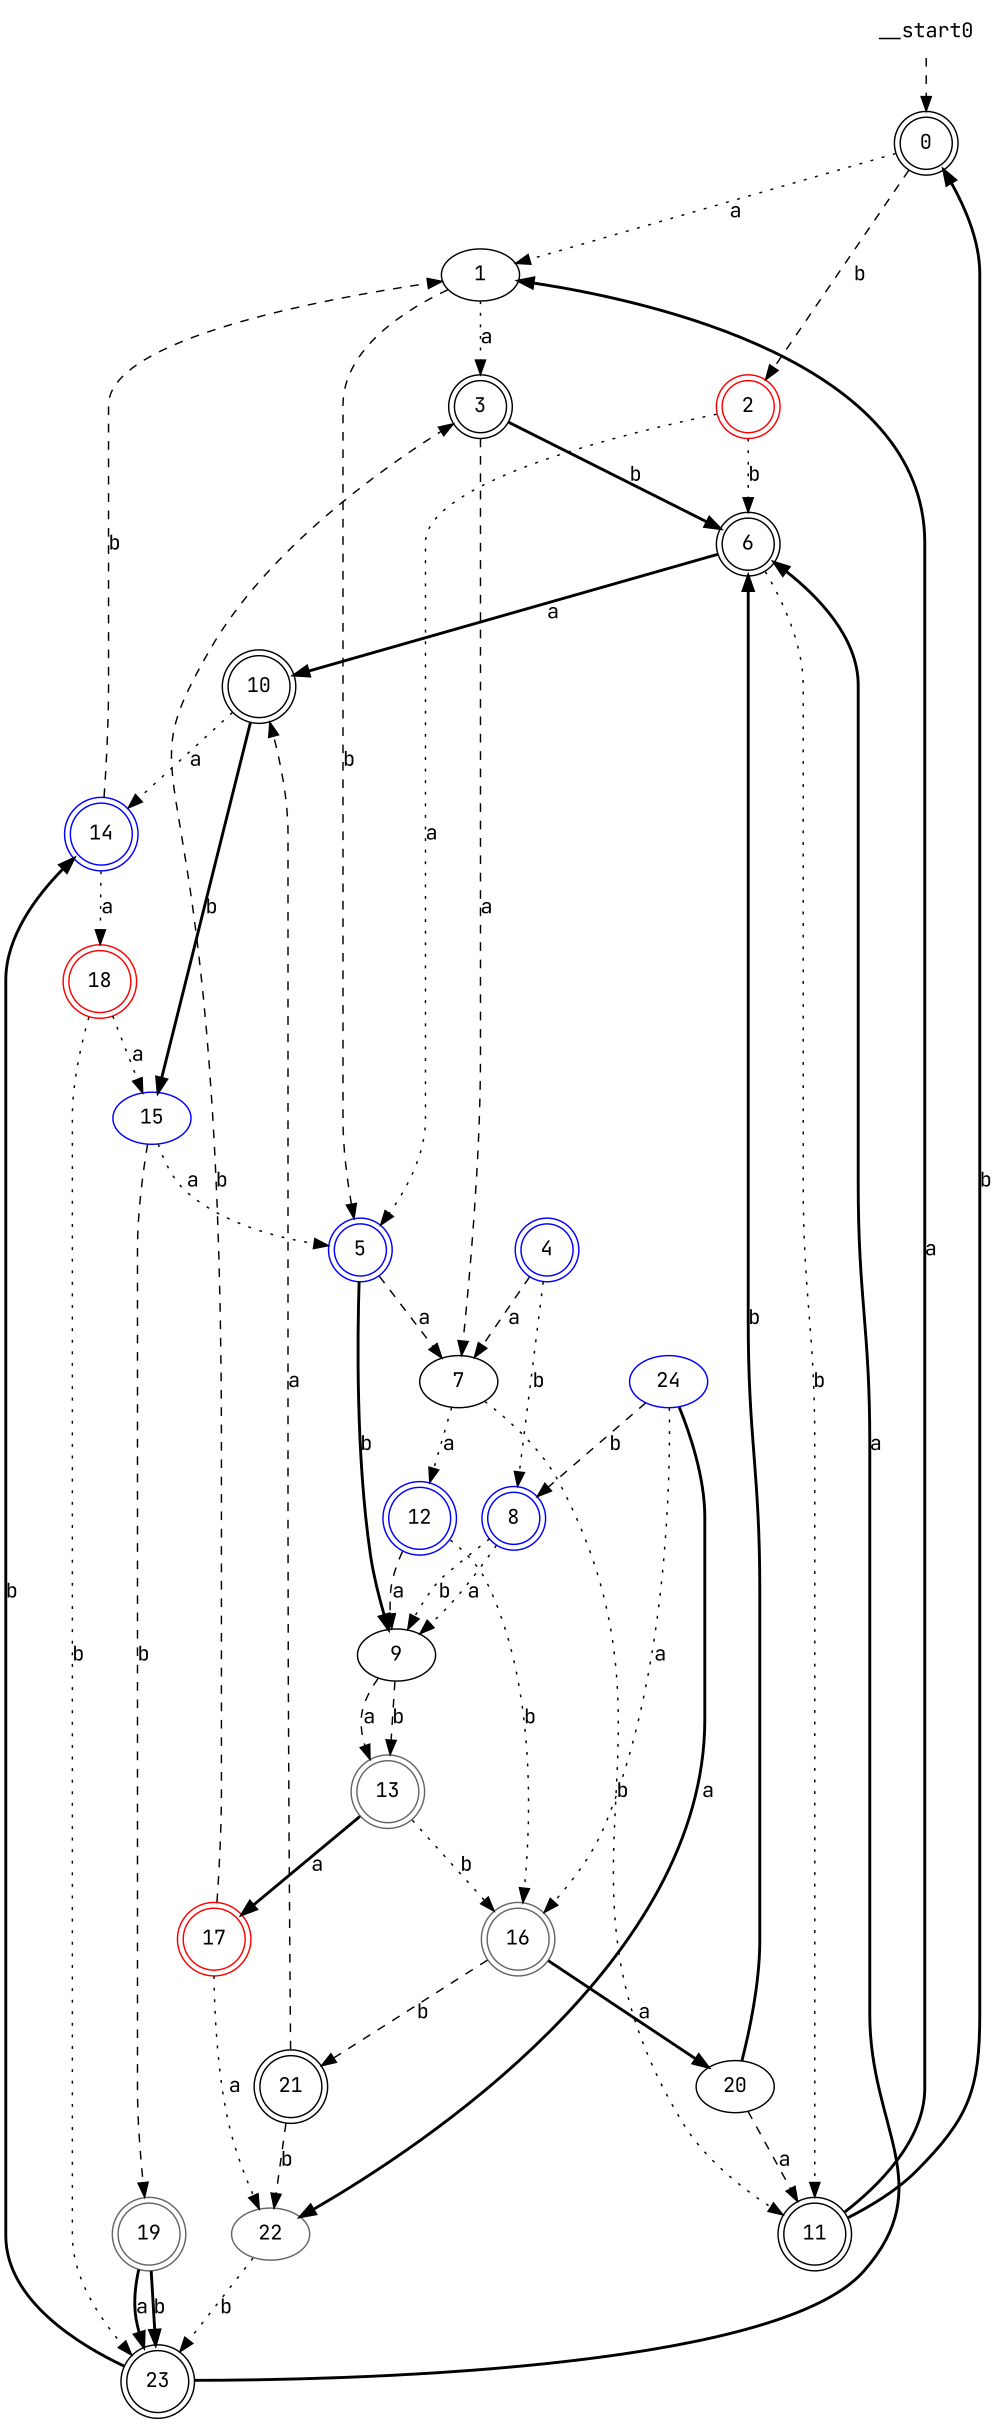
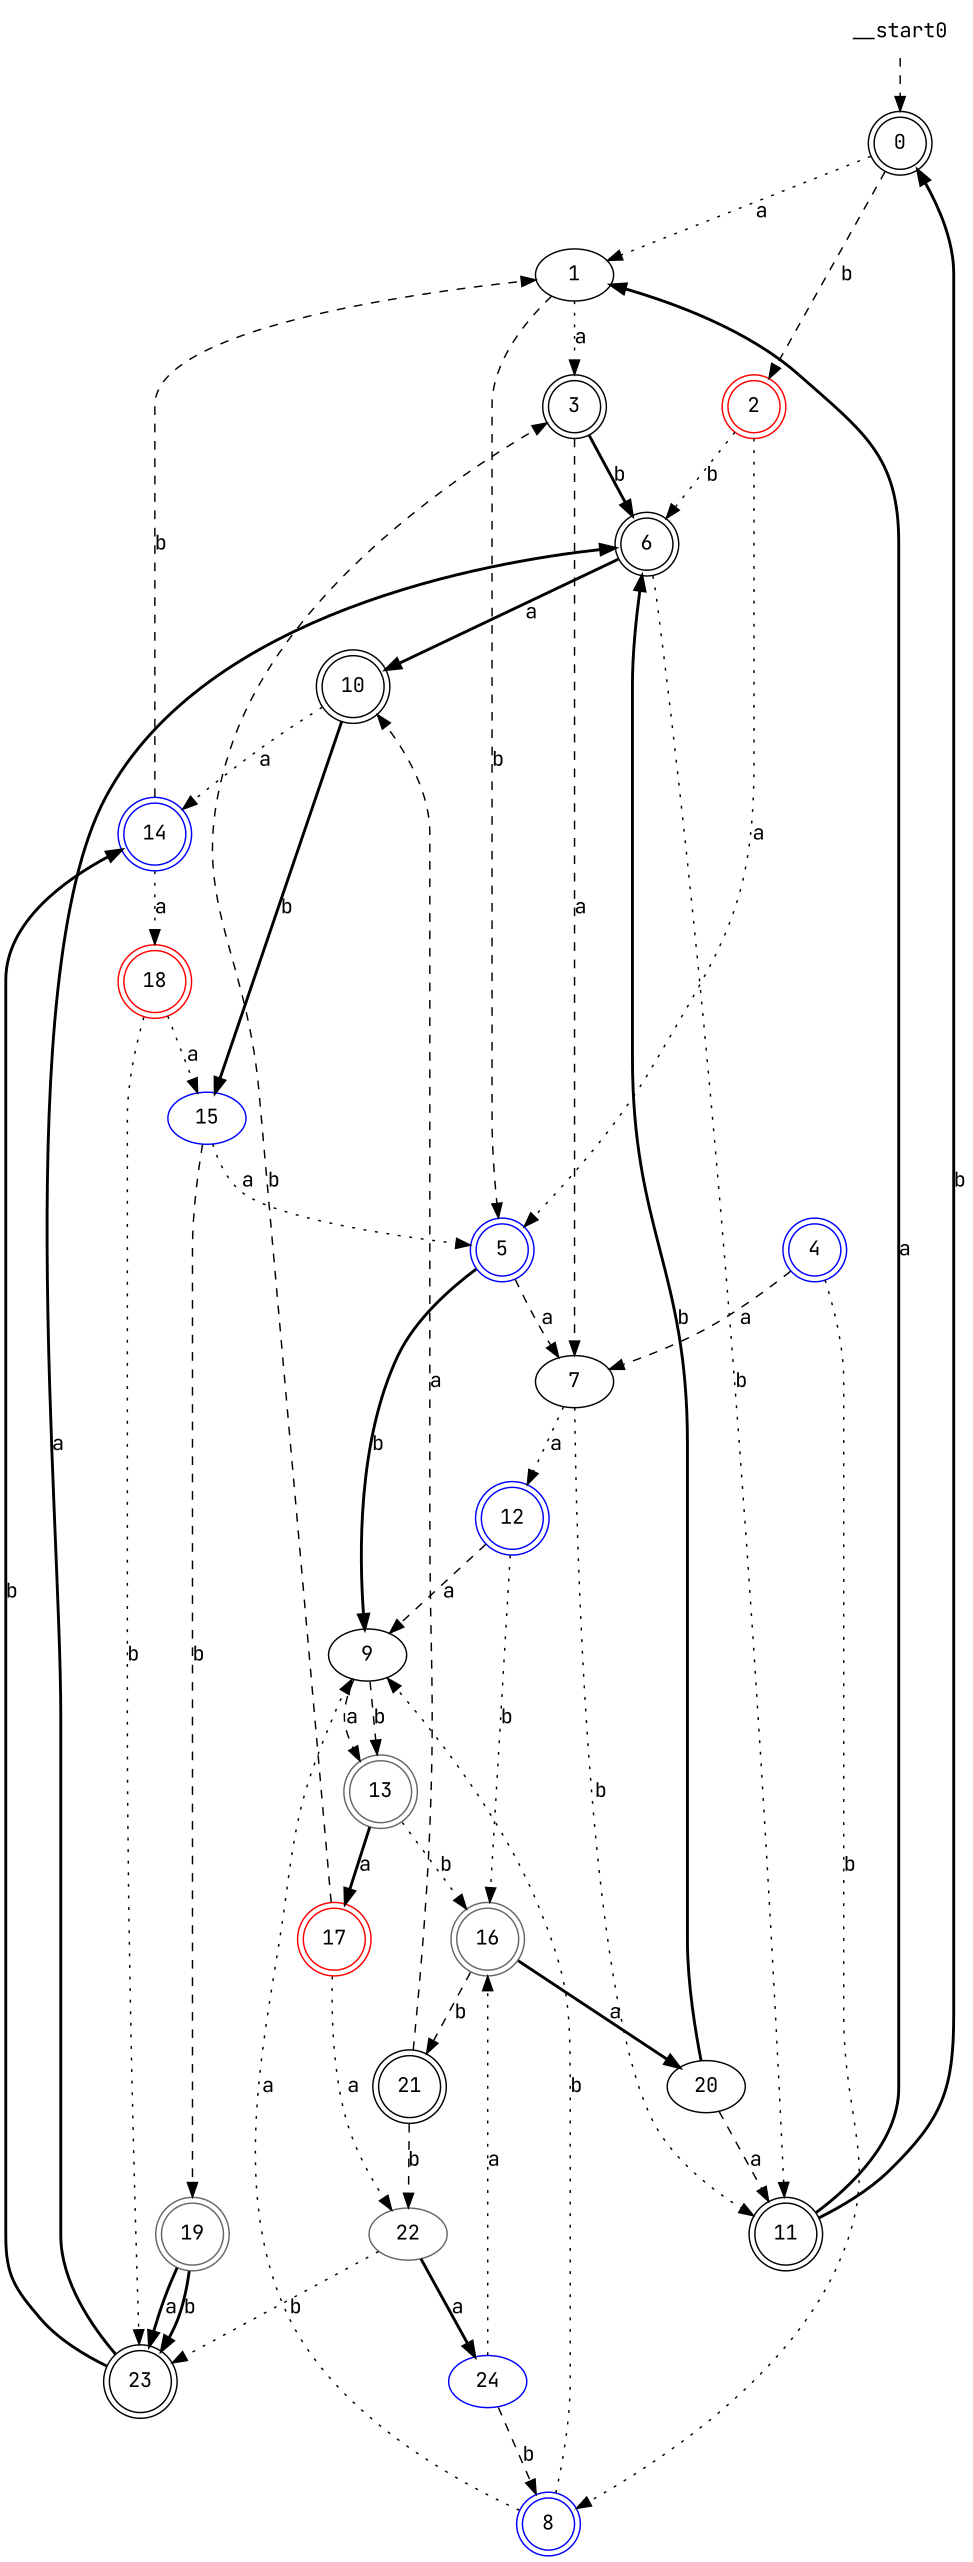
(662, 1881) -> (444, 2301)
